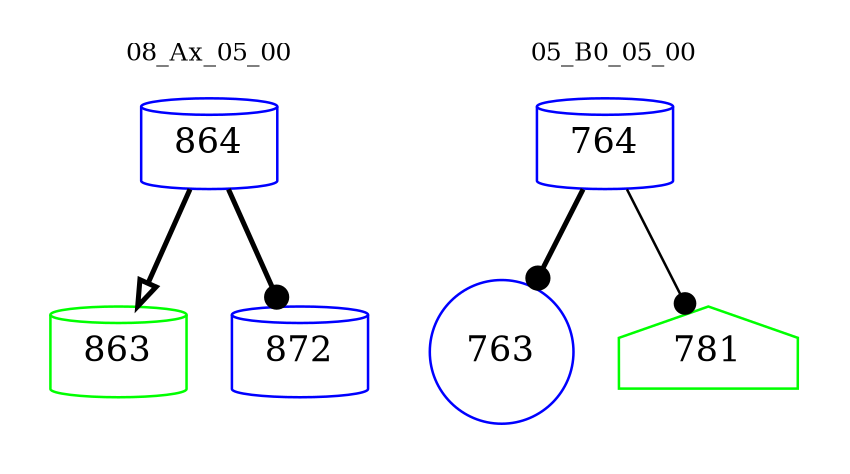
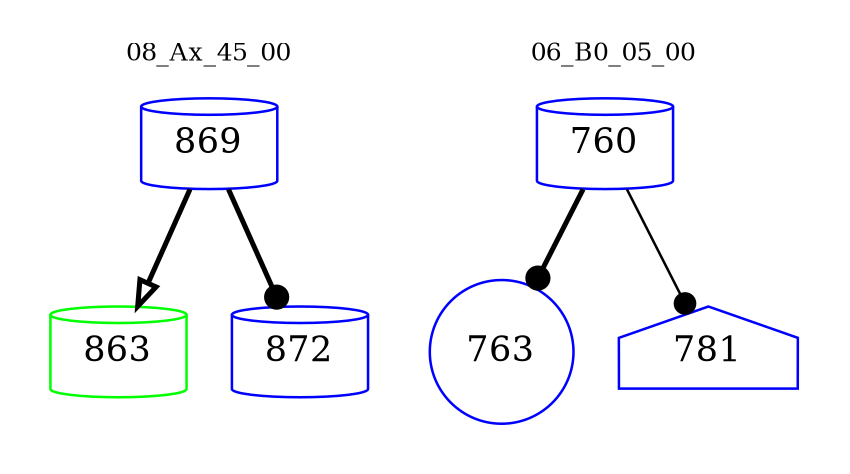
(209, 54) -> (209, 54)
(614, 54) -> (614, 54)
(209, 144) -> (209, 144)
(605, 144) -> (605, 144)
(708, 352) -> (708, 352)
